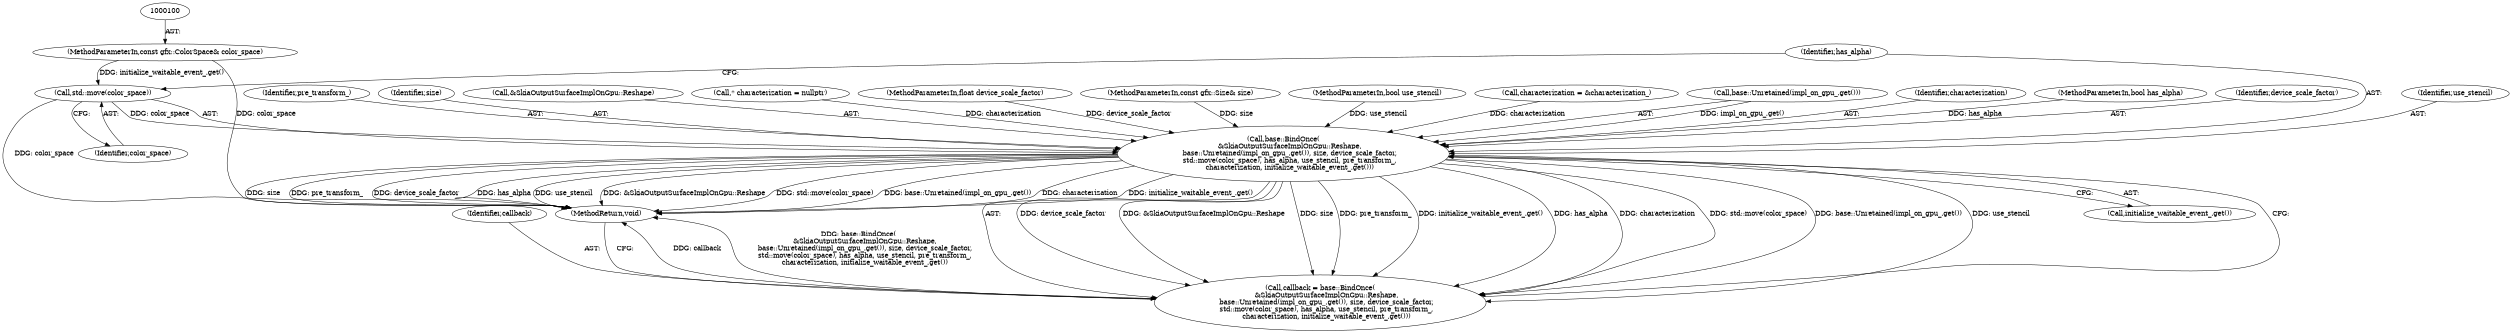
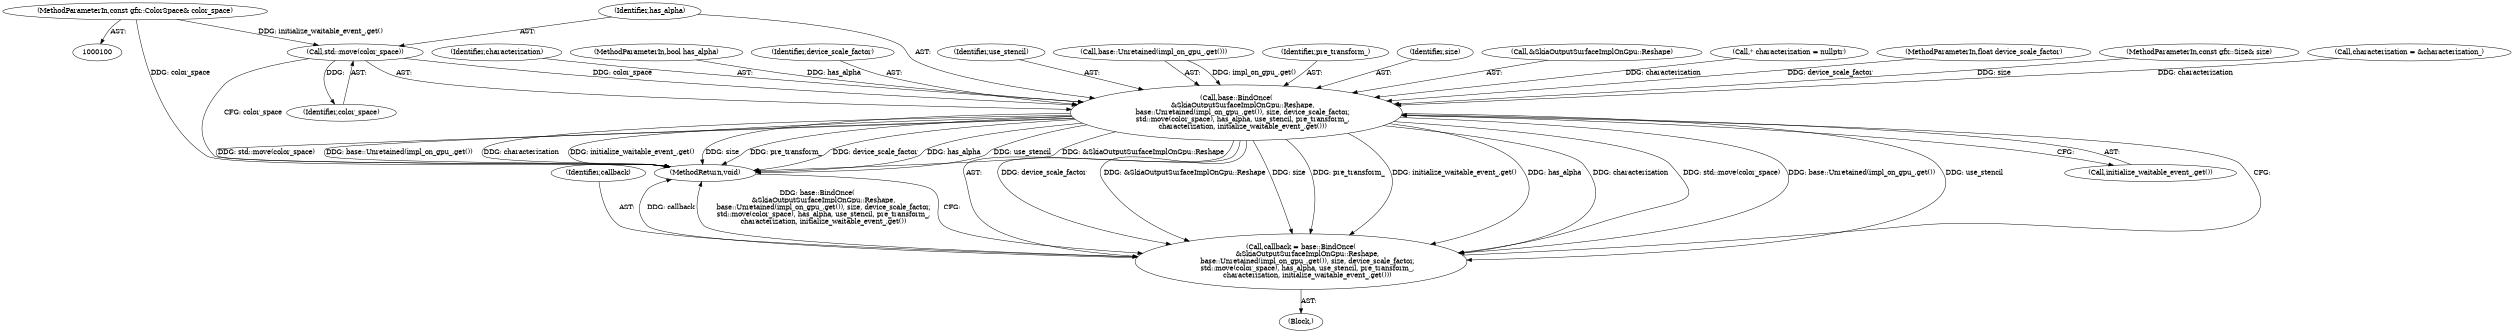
(165, 30) -> (110, 29)
(732, 73) -> (529, 32)
(1377, 94) -> none
(83, 114) -> (337, 73)
(44, 154) -> (253, 113)
none -> (1301, 322)
